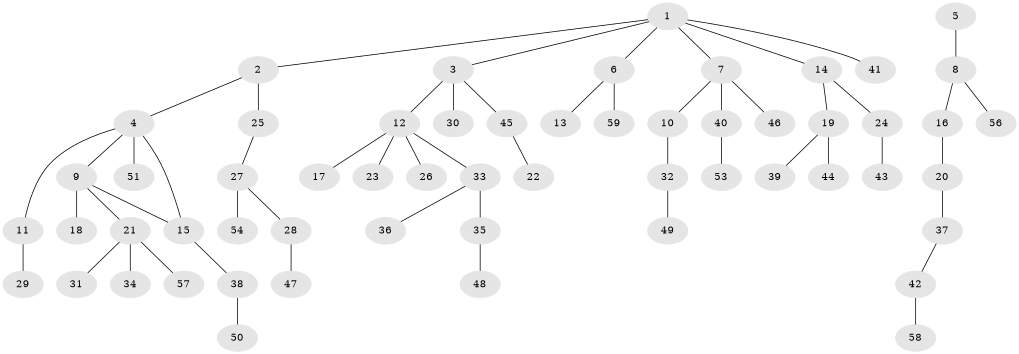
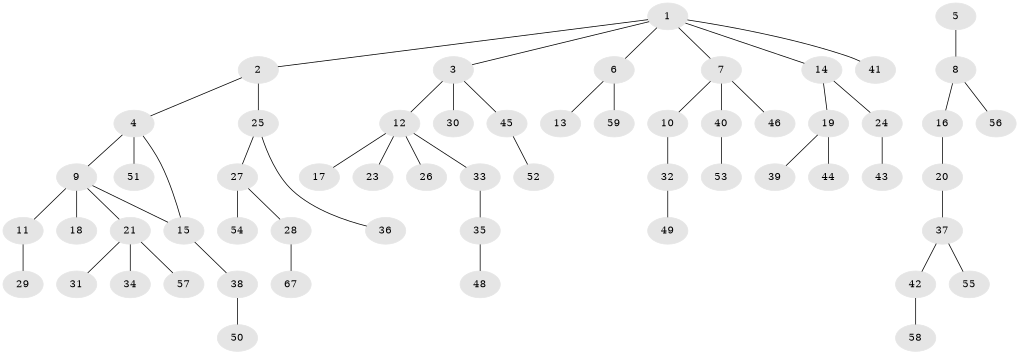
(55, 159) -> (50, 204)
(534, 177) -> (534, 177)
(433, 204) -> (301, 197)
(291, 284) -> (291, 284)
none -> (969, 284)
